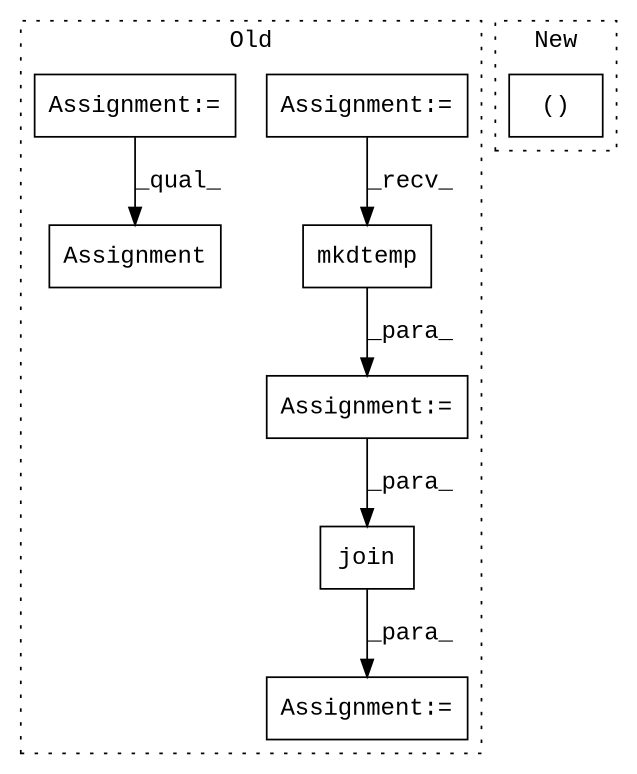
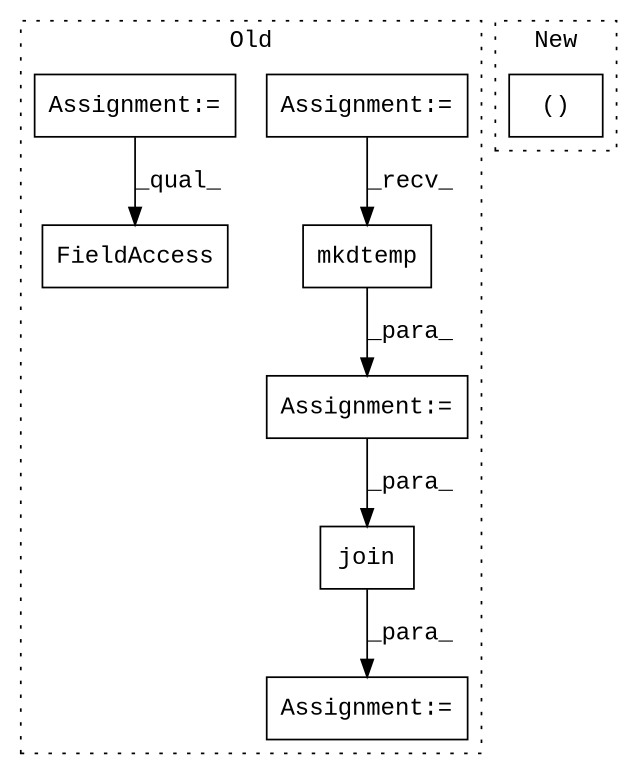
(135, 256) -> (135, 256)
